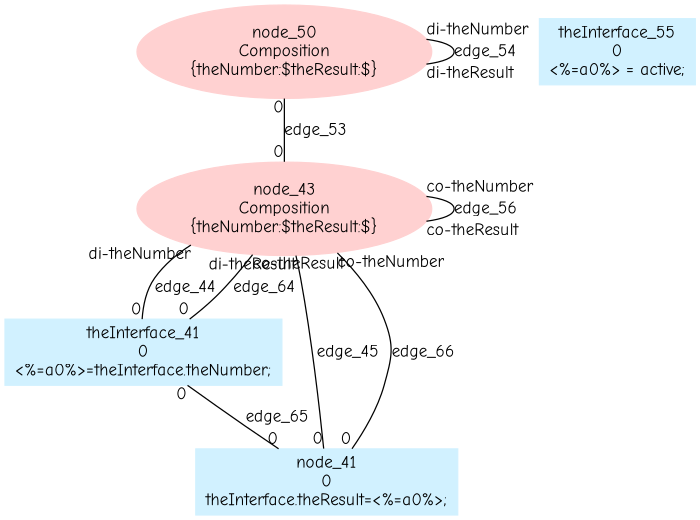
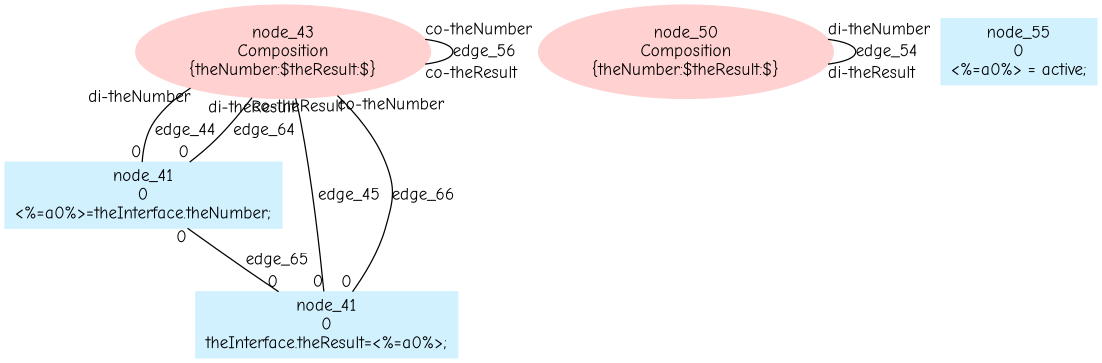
(617, 52) -> (1019, 52)
(284, 130) -> none
(143, 352) -> (143, 195)
